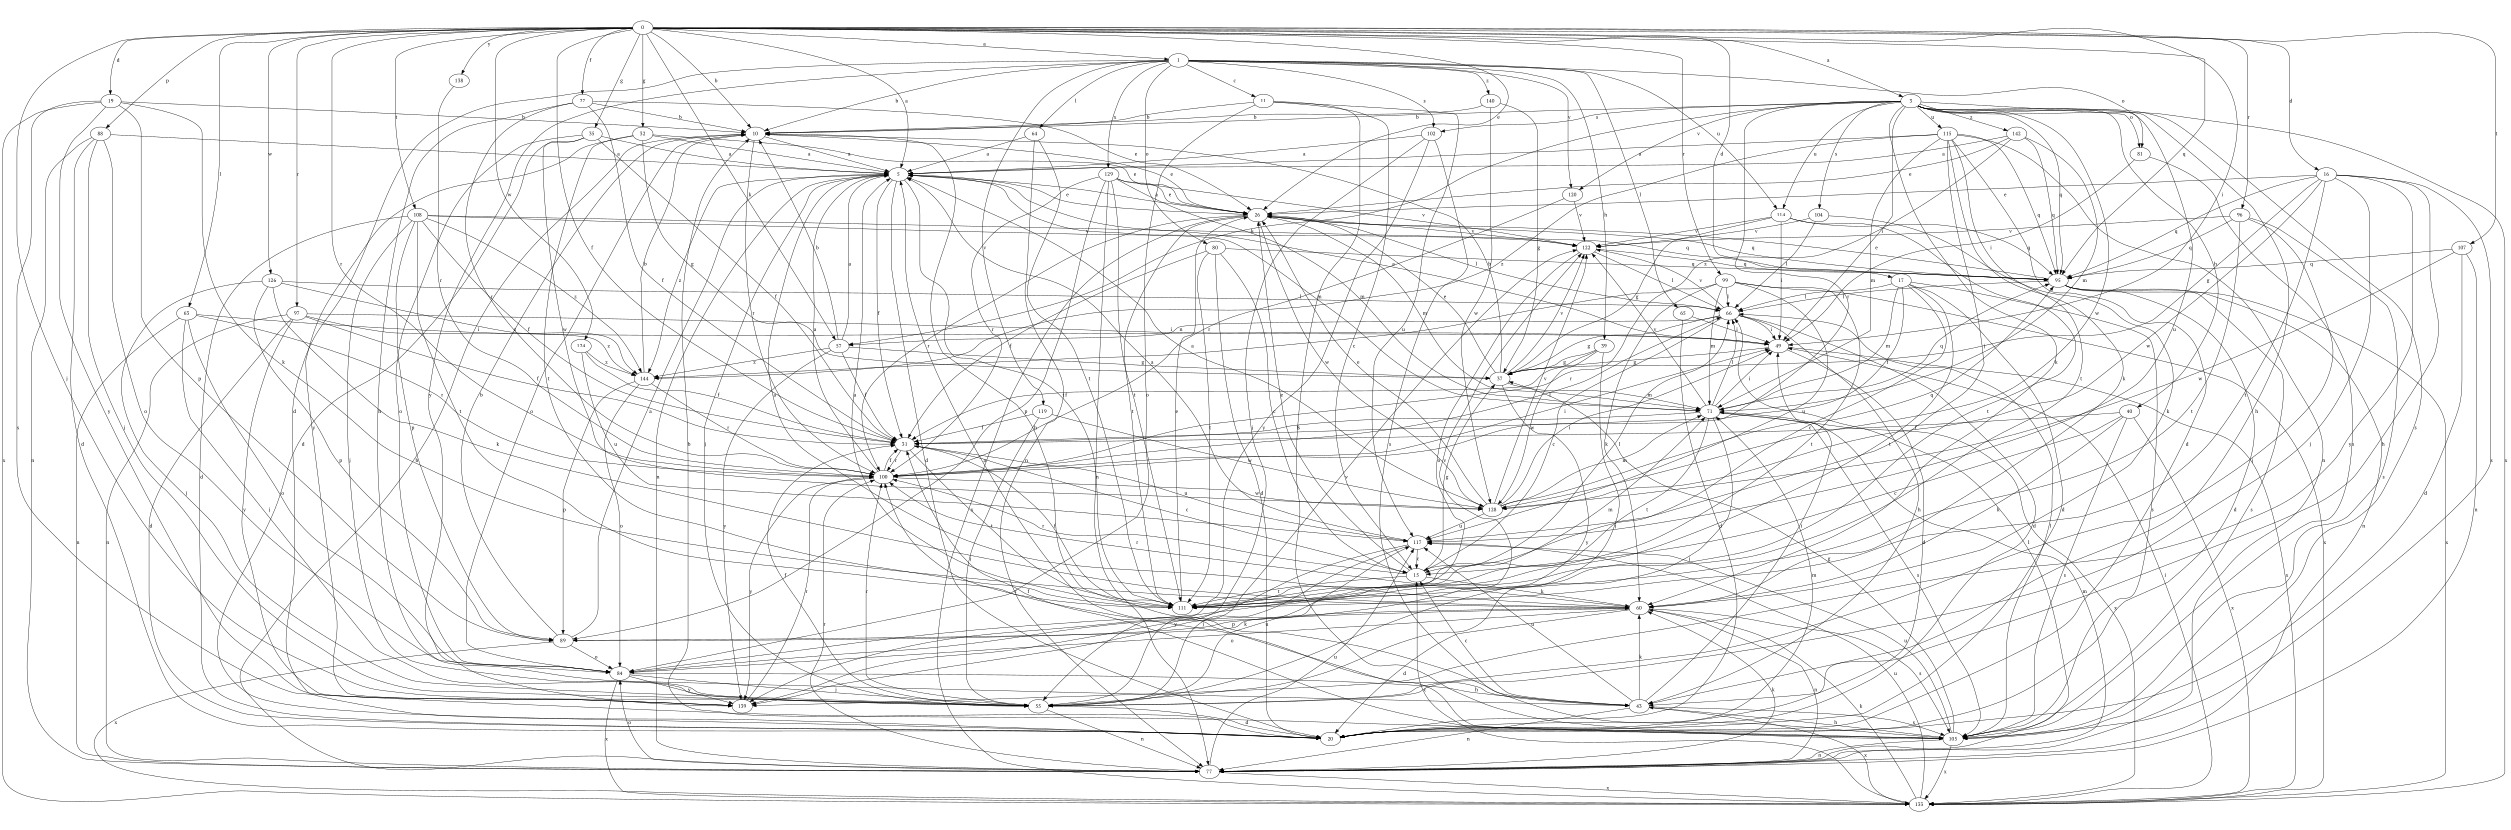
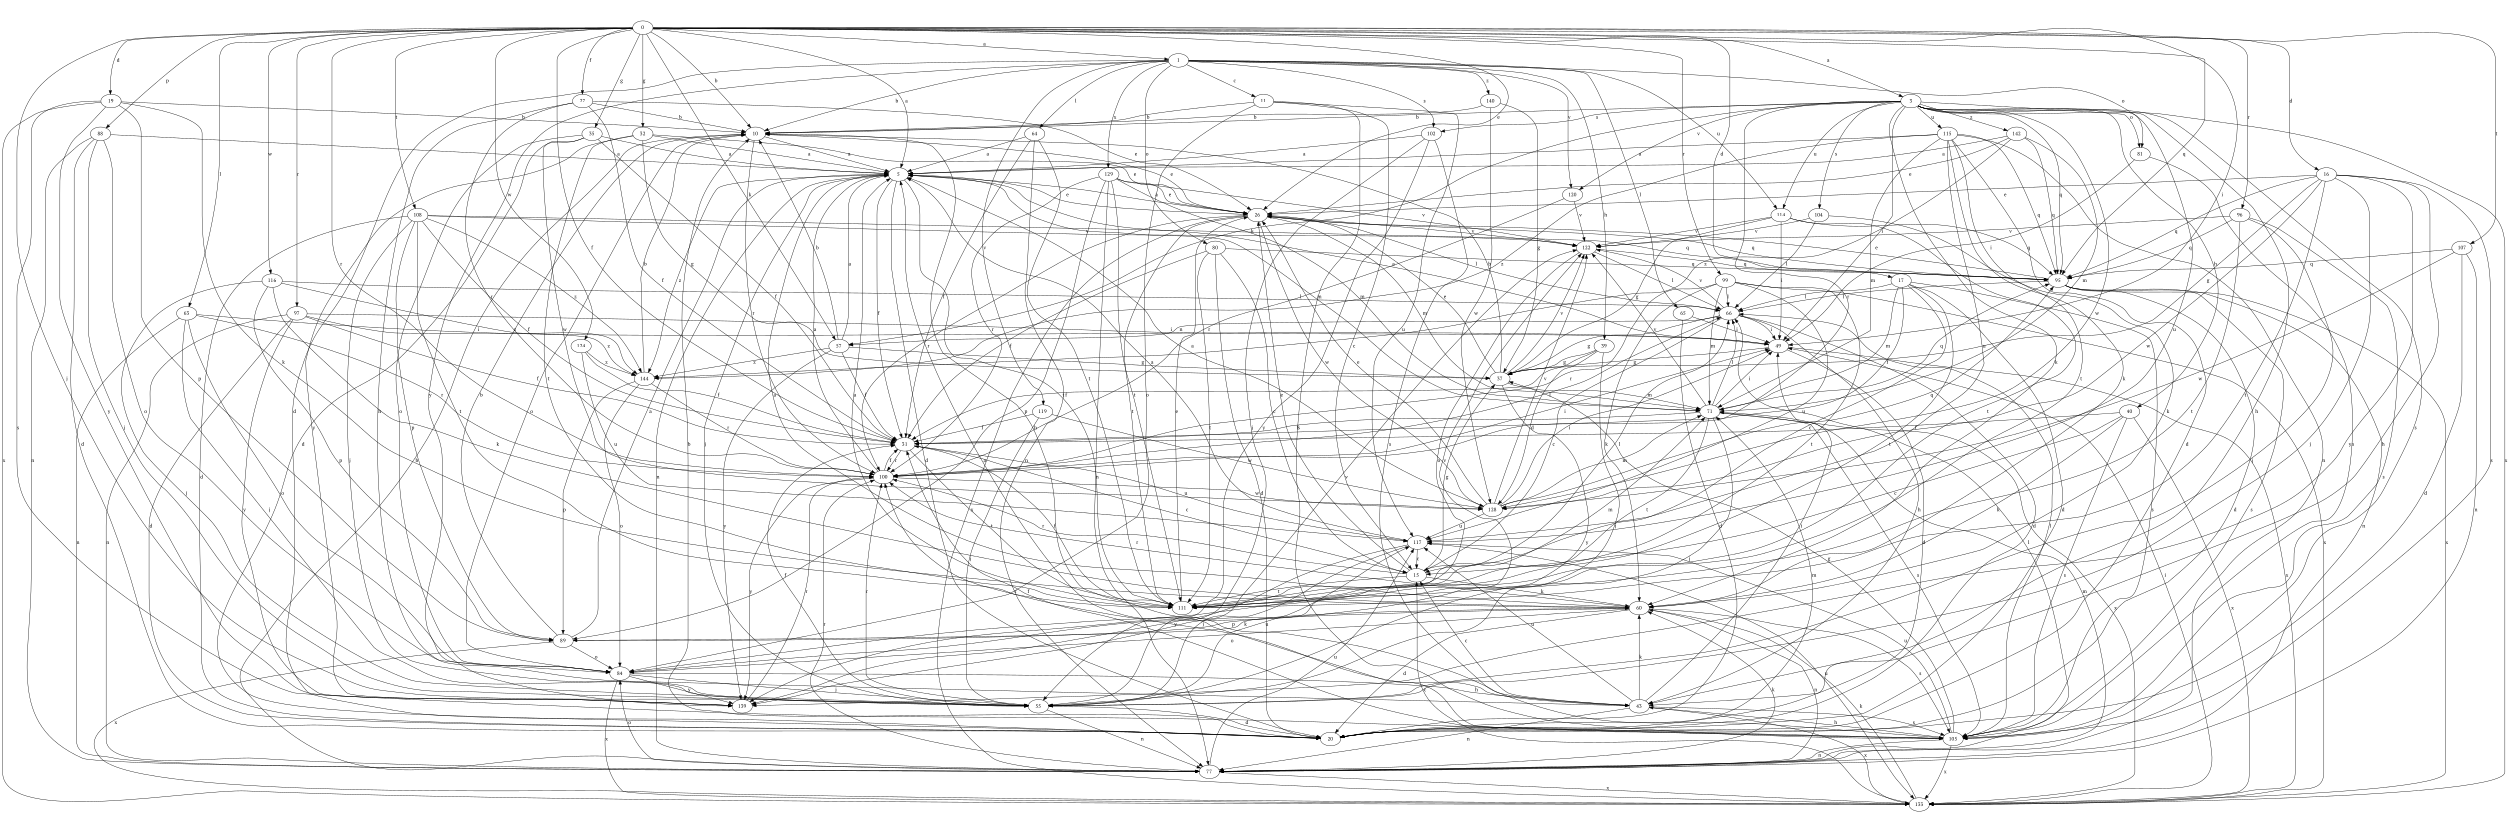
(459, 81) -> none
none -> (950, 279)
(272, 281) -> (272, 281)
(1985, 346) -> (1985, 346)
(1532, 428) -> (1532, 428)
(1720, 589) -> (1694, 599)
